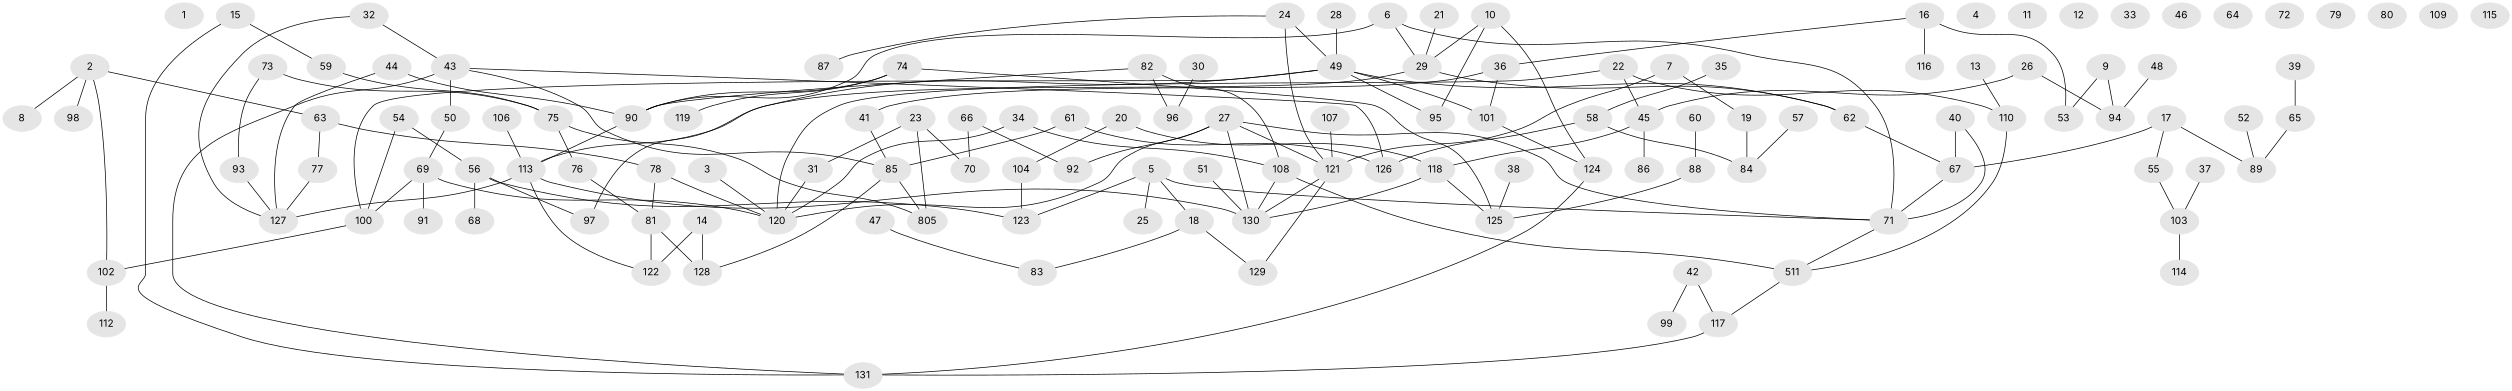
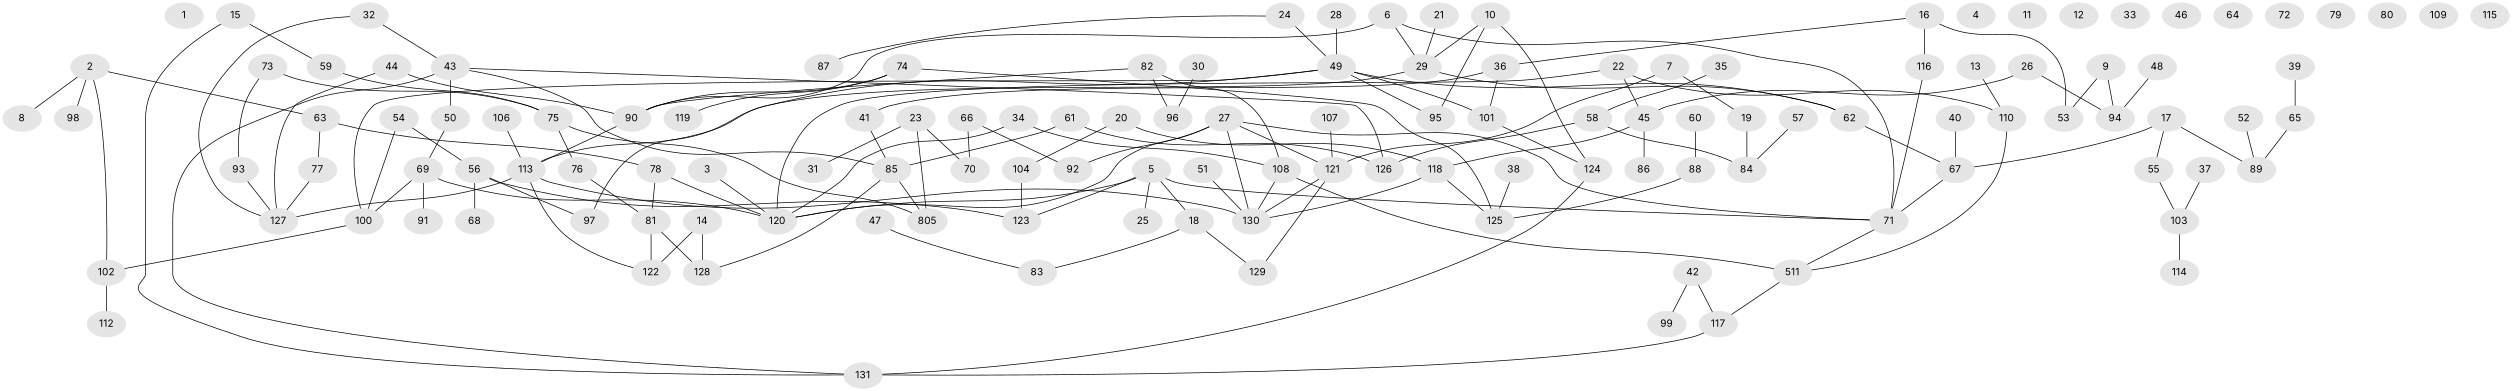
(1296, 107) -> none
(1973, 192) -> (1909, 141)
(795, 196) -> (967, 201)
